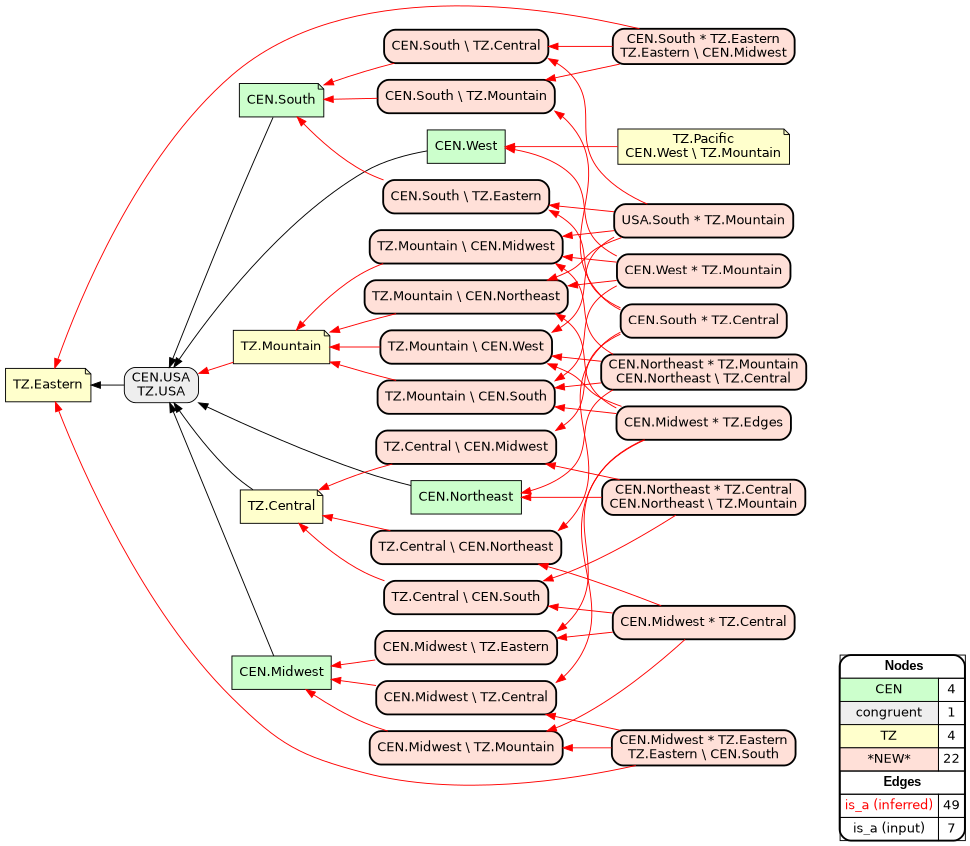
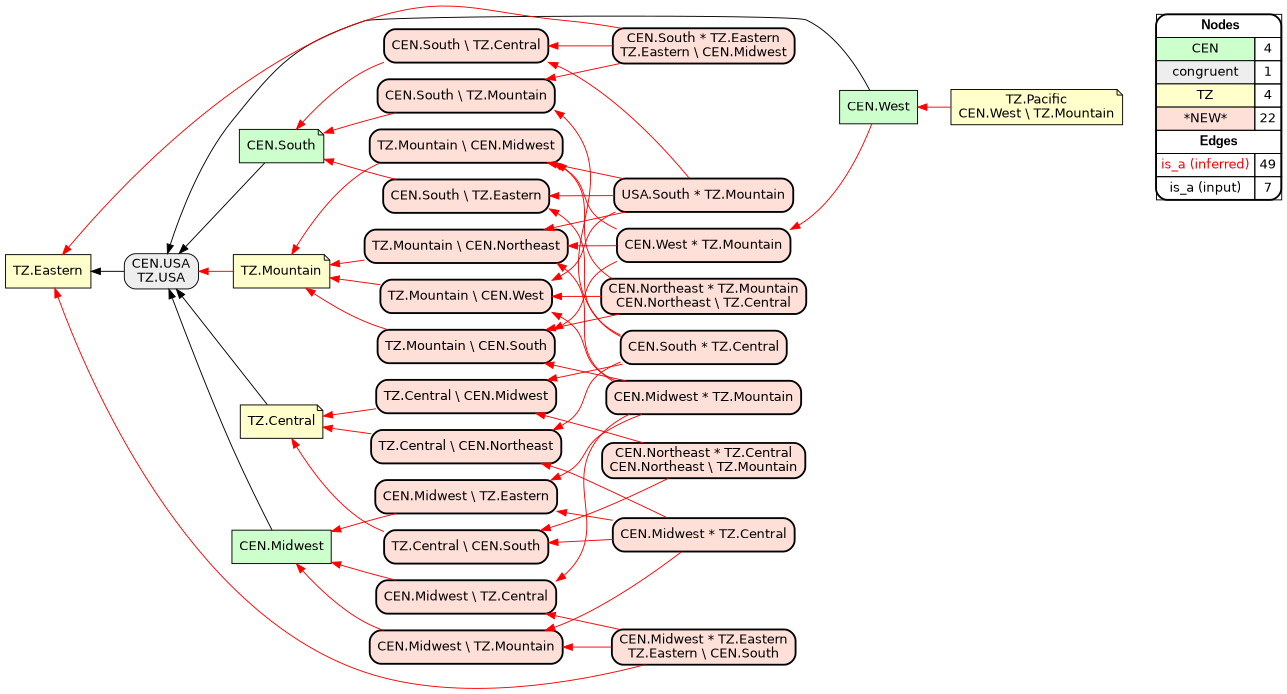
(581, 190) -> (843, 180)
(48, 385) -> (48, 271)
(704, 423) -> (704, 398)
(466, 497) -> none
